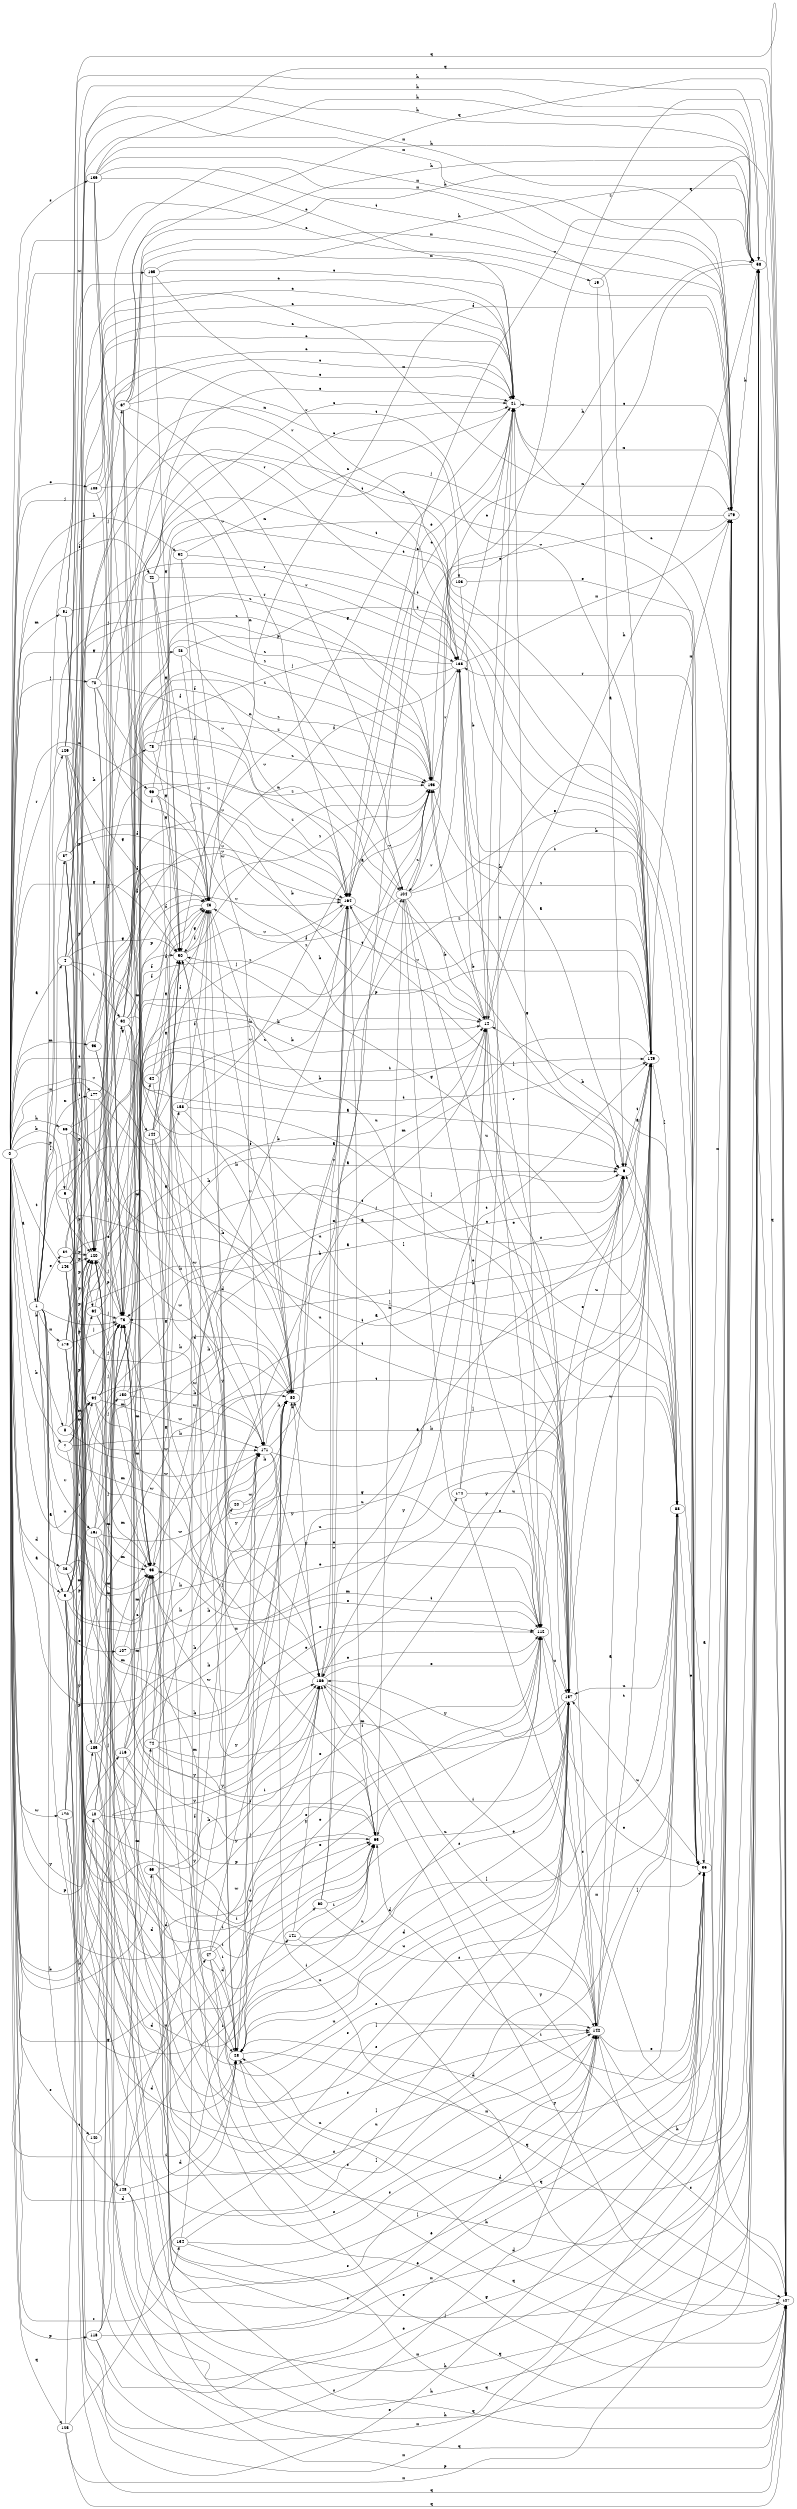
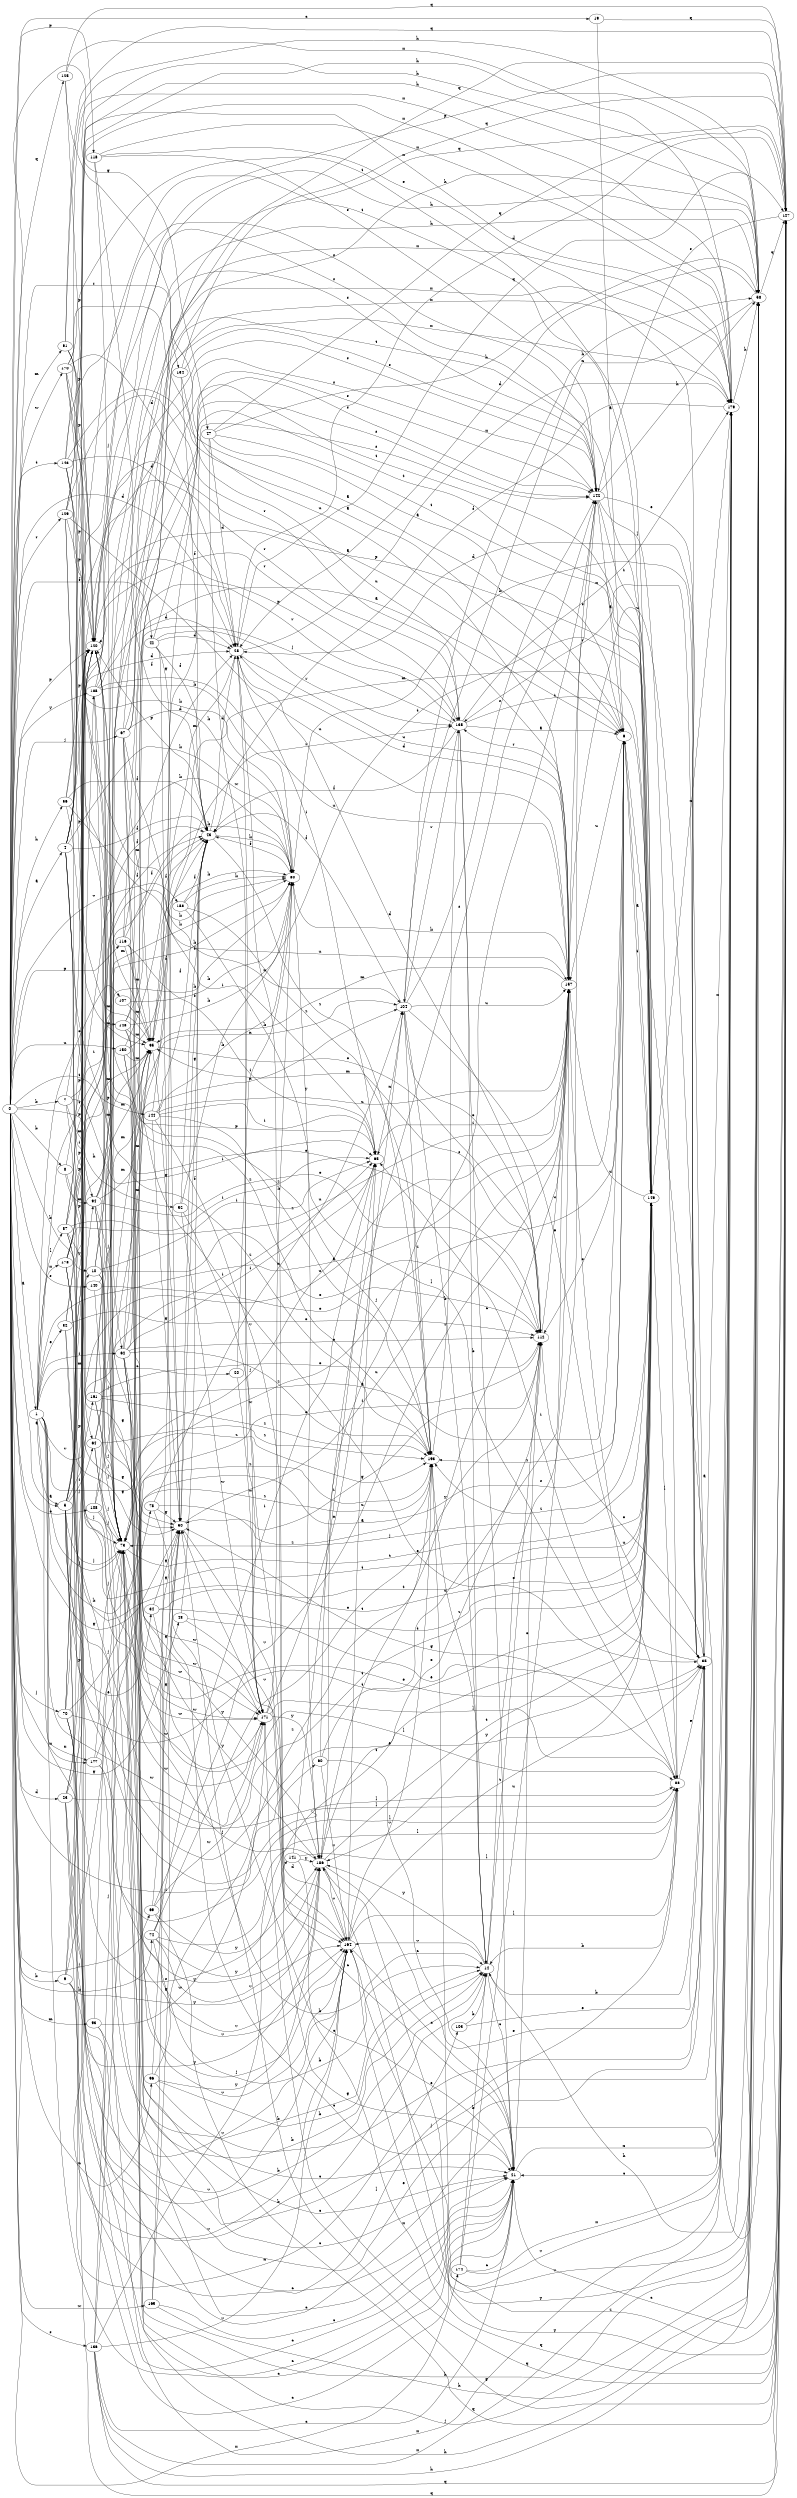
(112, 1000) -> (80, 1526)
(294, 1859) -> (143, 1491)
